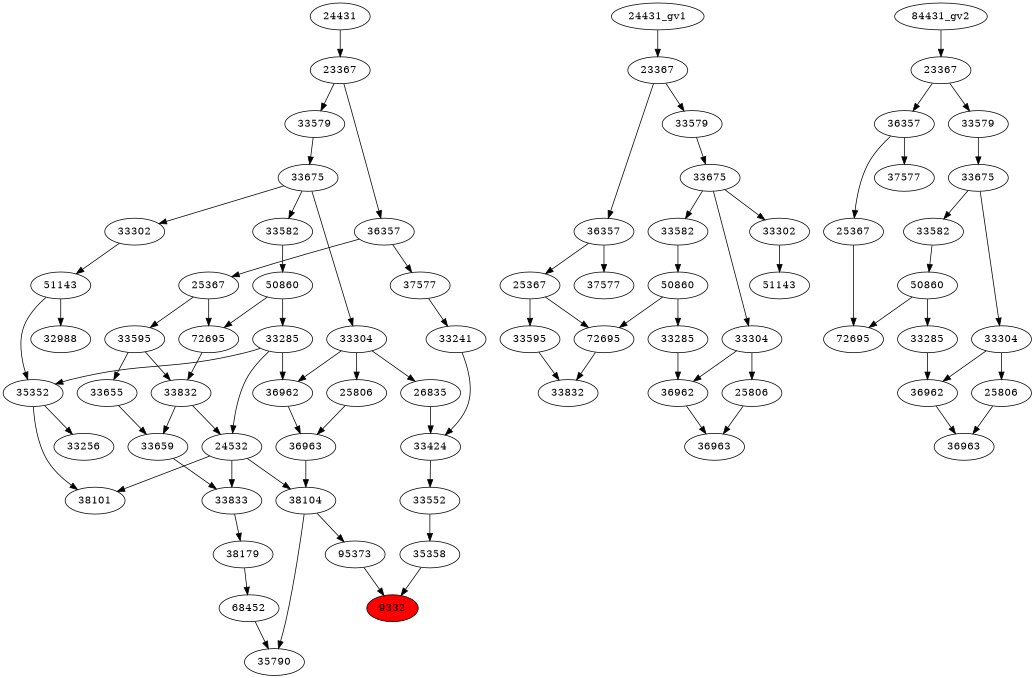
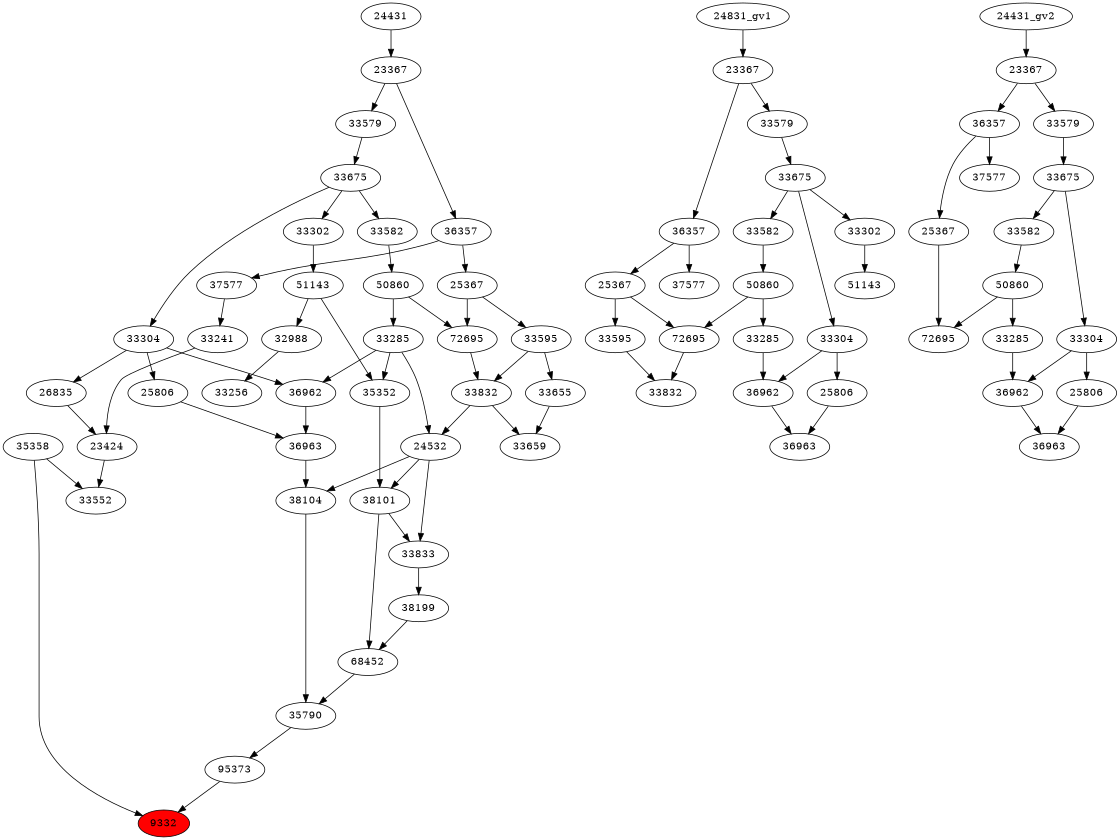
(658, 16) -> (743, 16)
(941, 16) -> (1026, 16)
(56, 417) -> (264, 364)
(431, 447) -> (107, 447)
(192, 471) -> (397, 524)
(430, 524) -> (61, 471)
(328, 525) -> (273, 740)
(243, 554) -> (419, 608)
none -> (374, 578)
